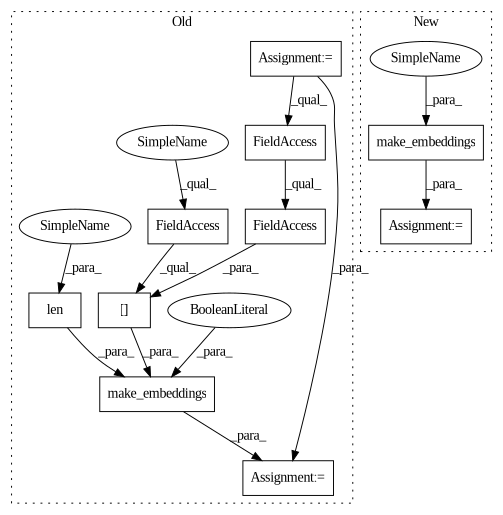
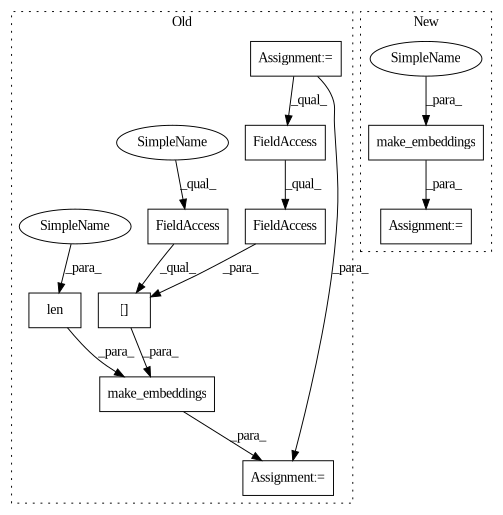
(229, 310) -> none
